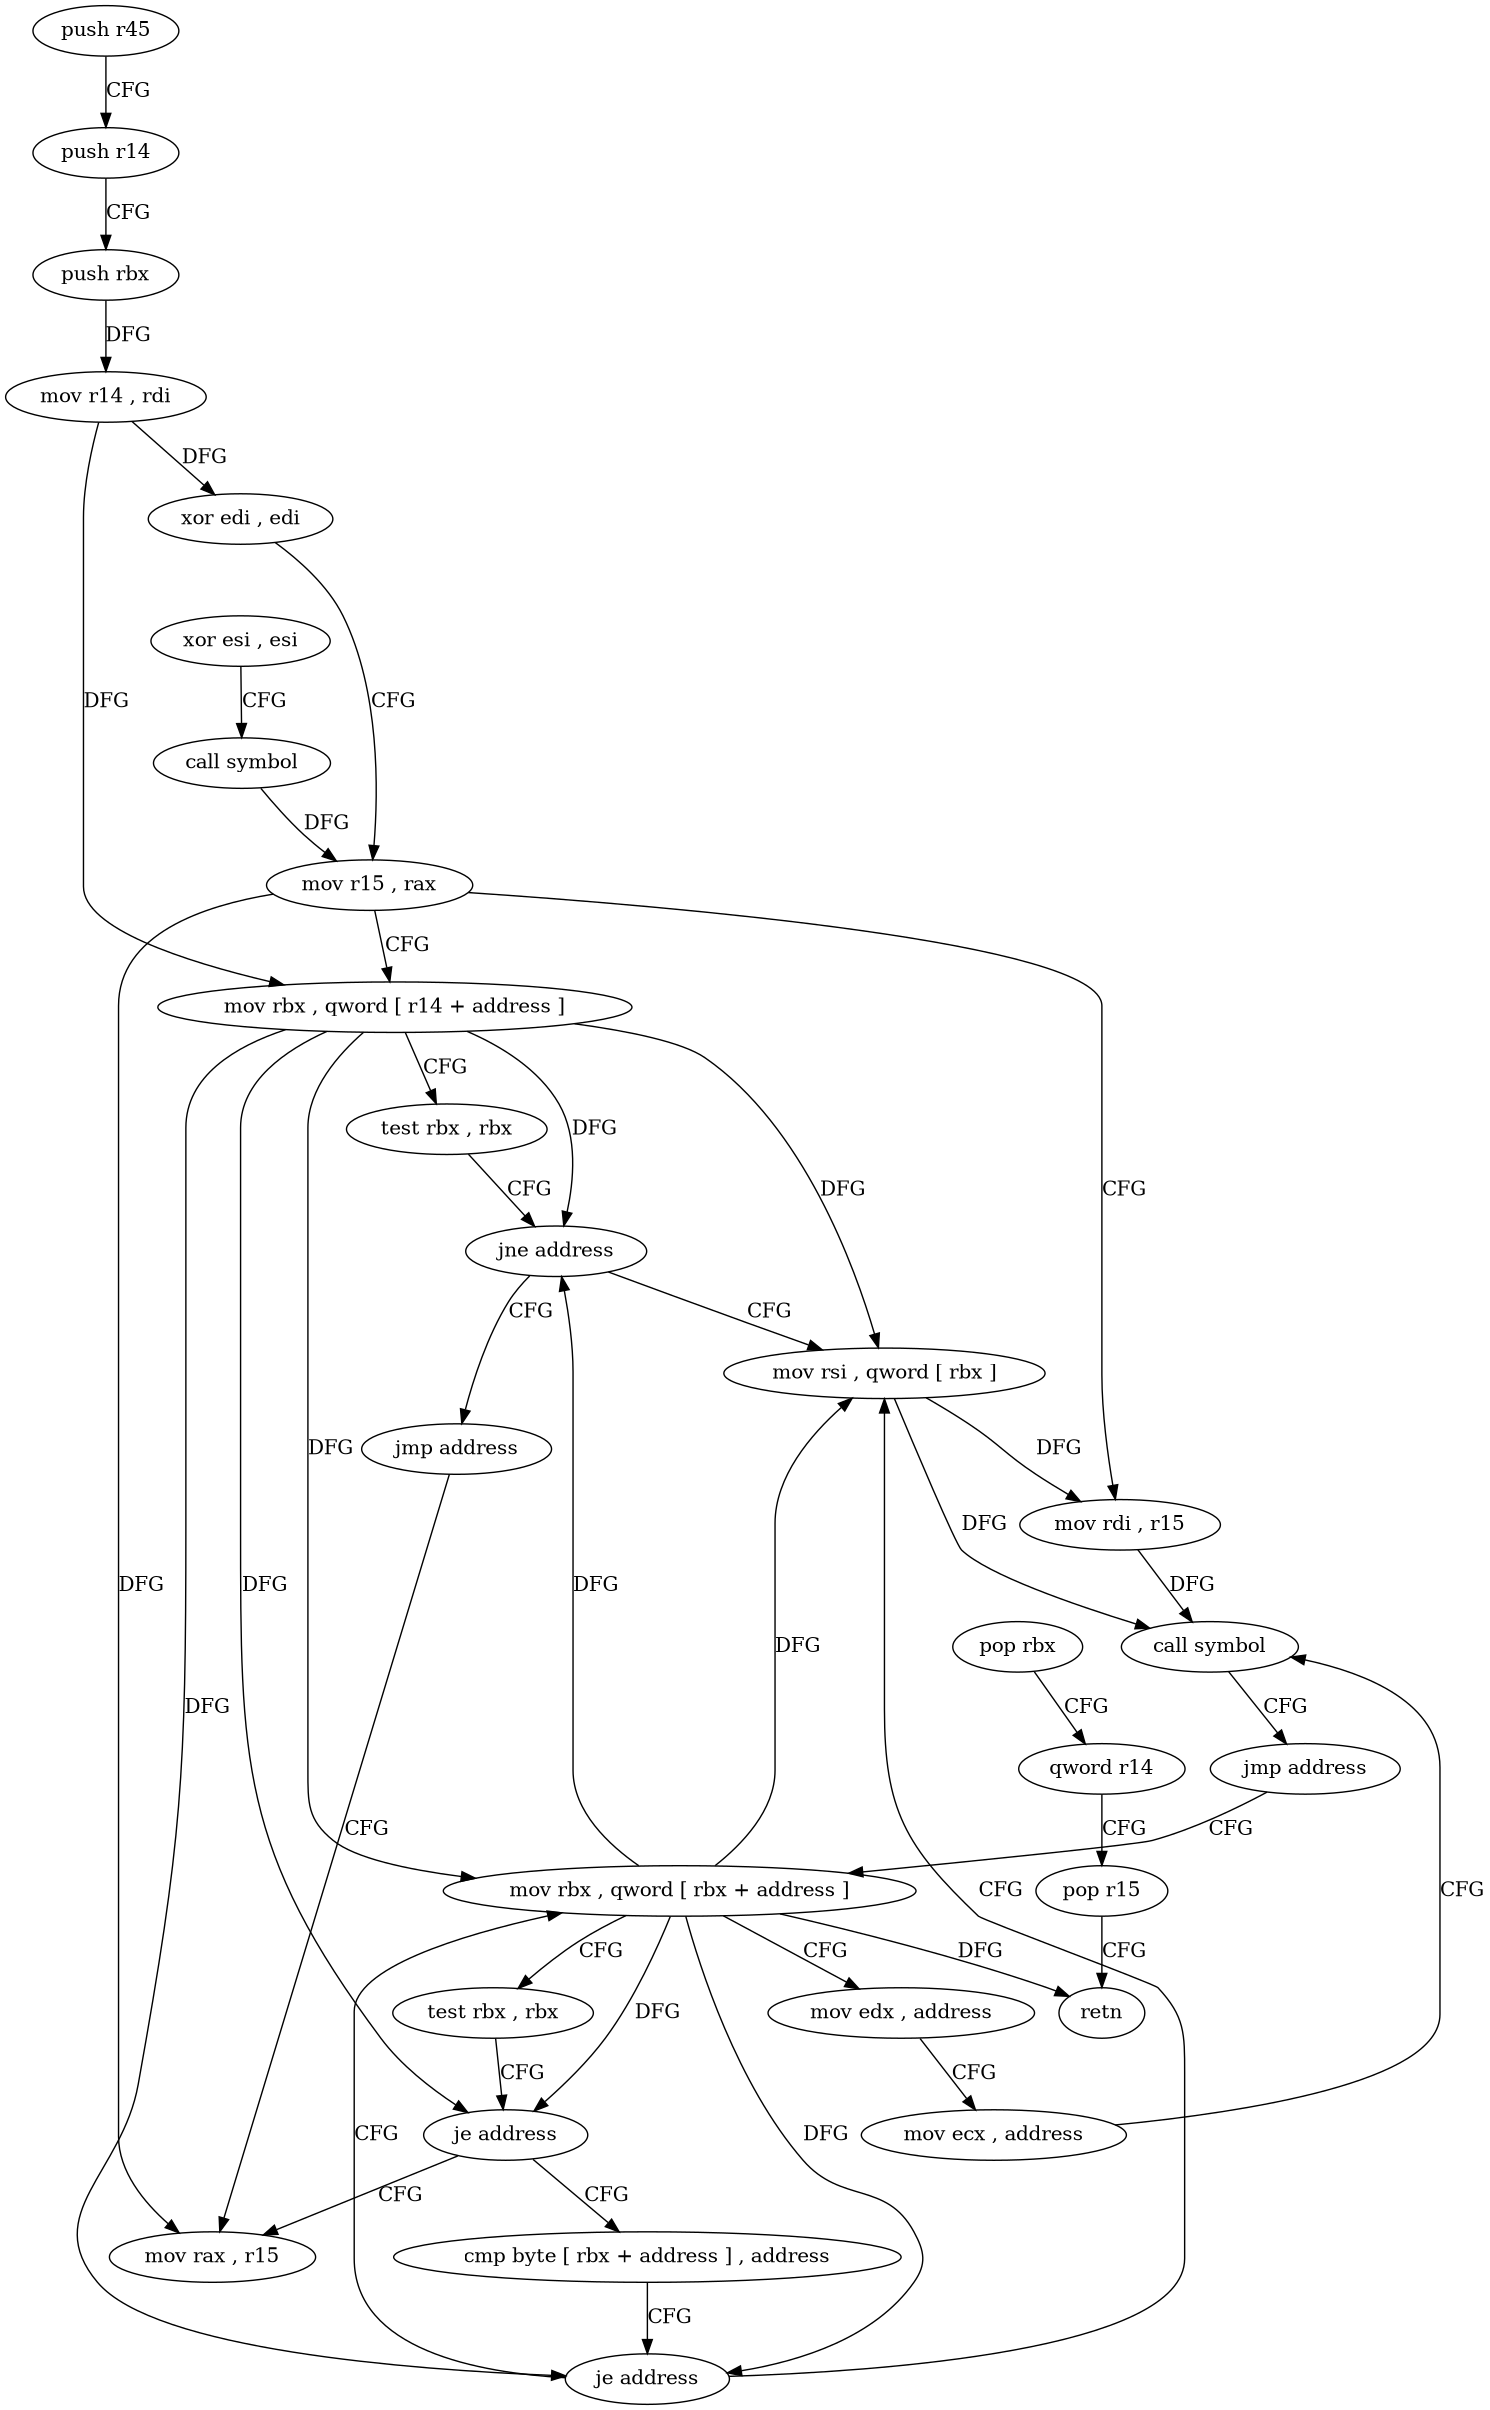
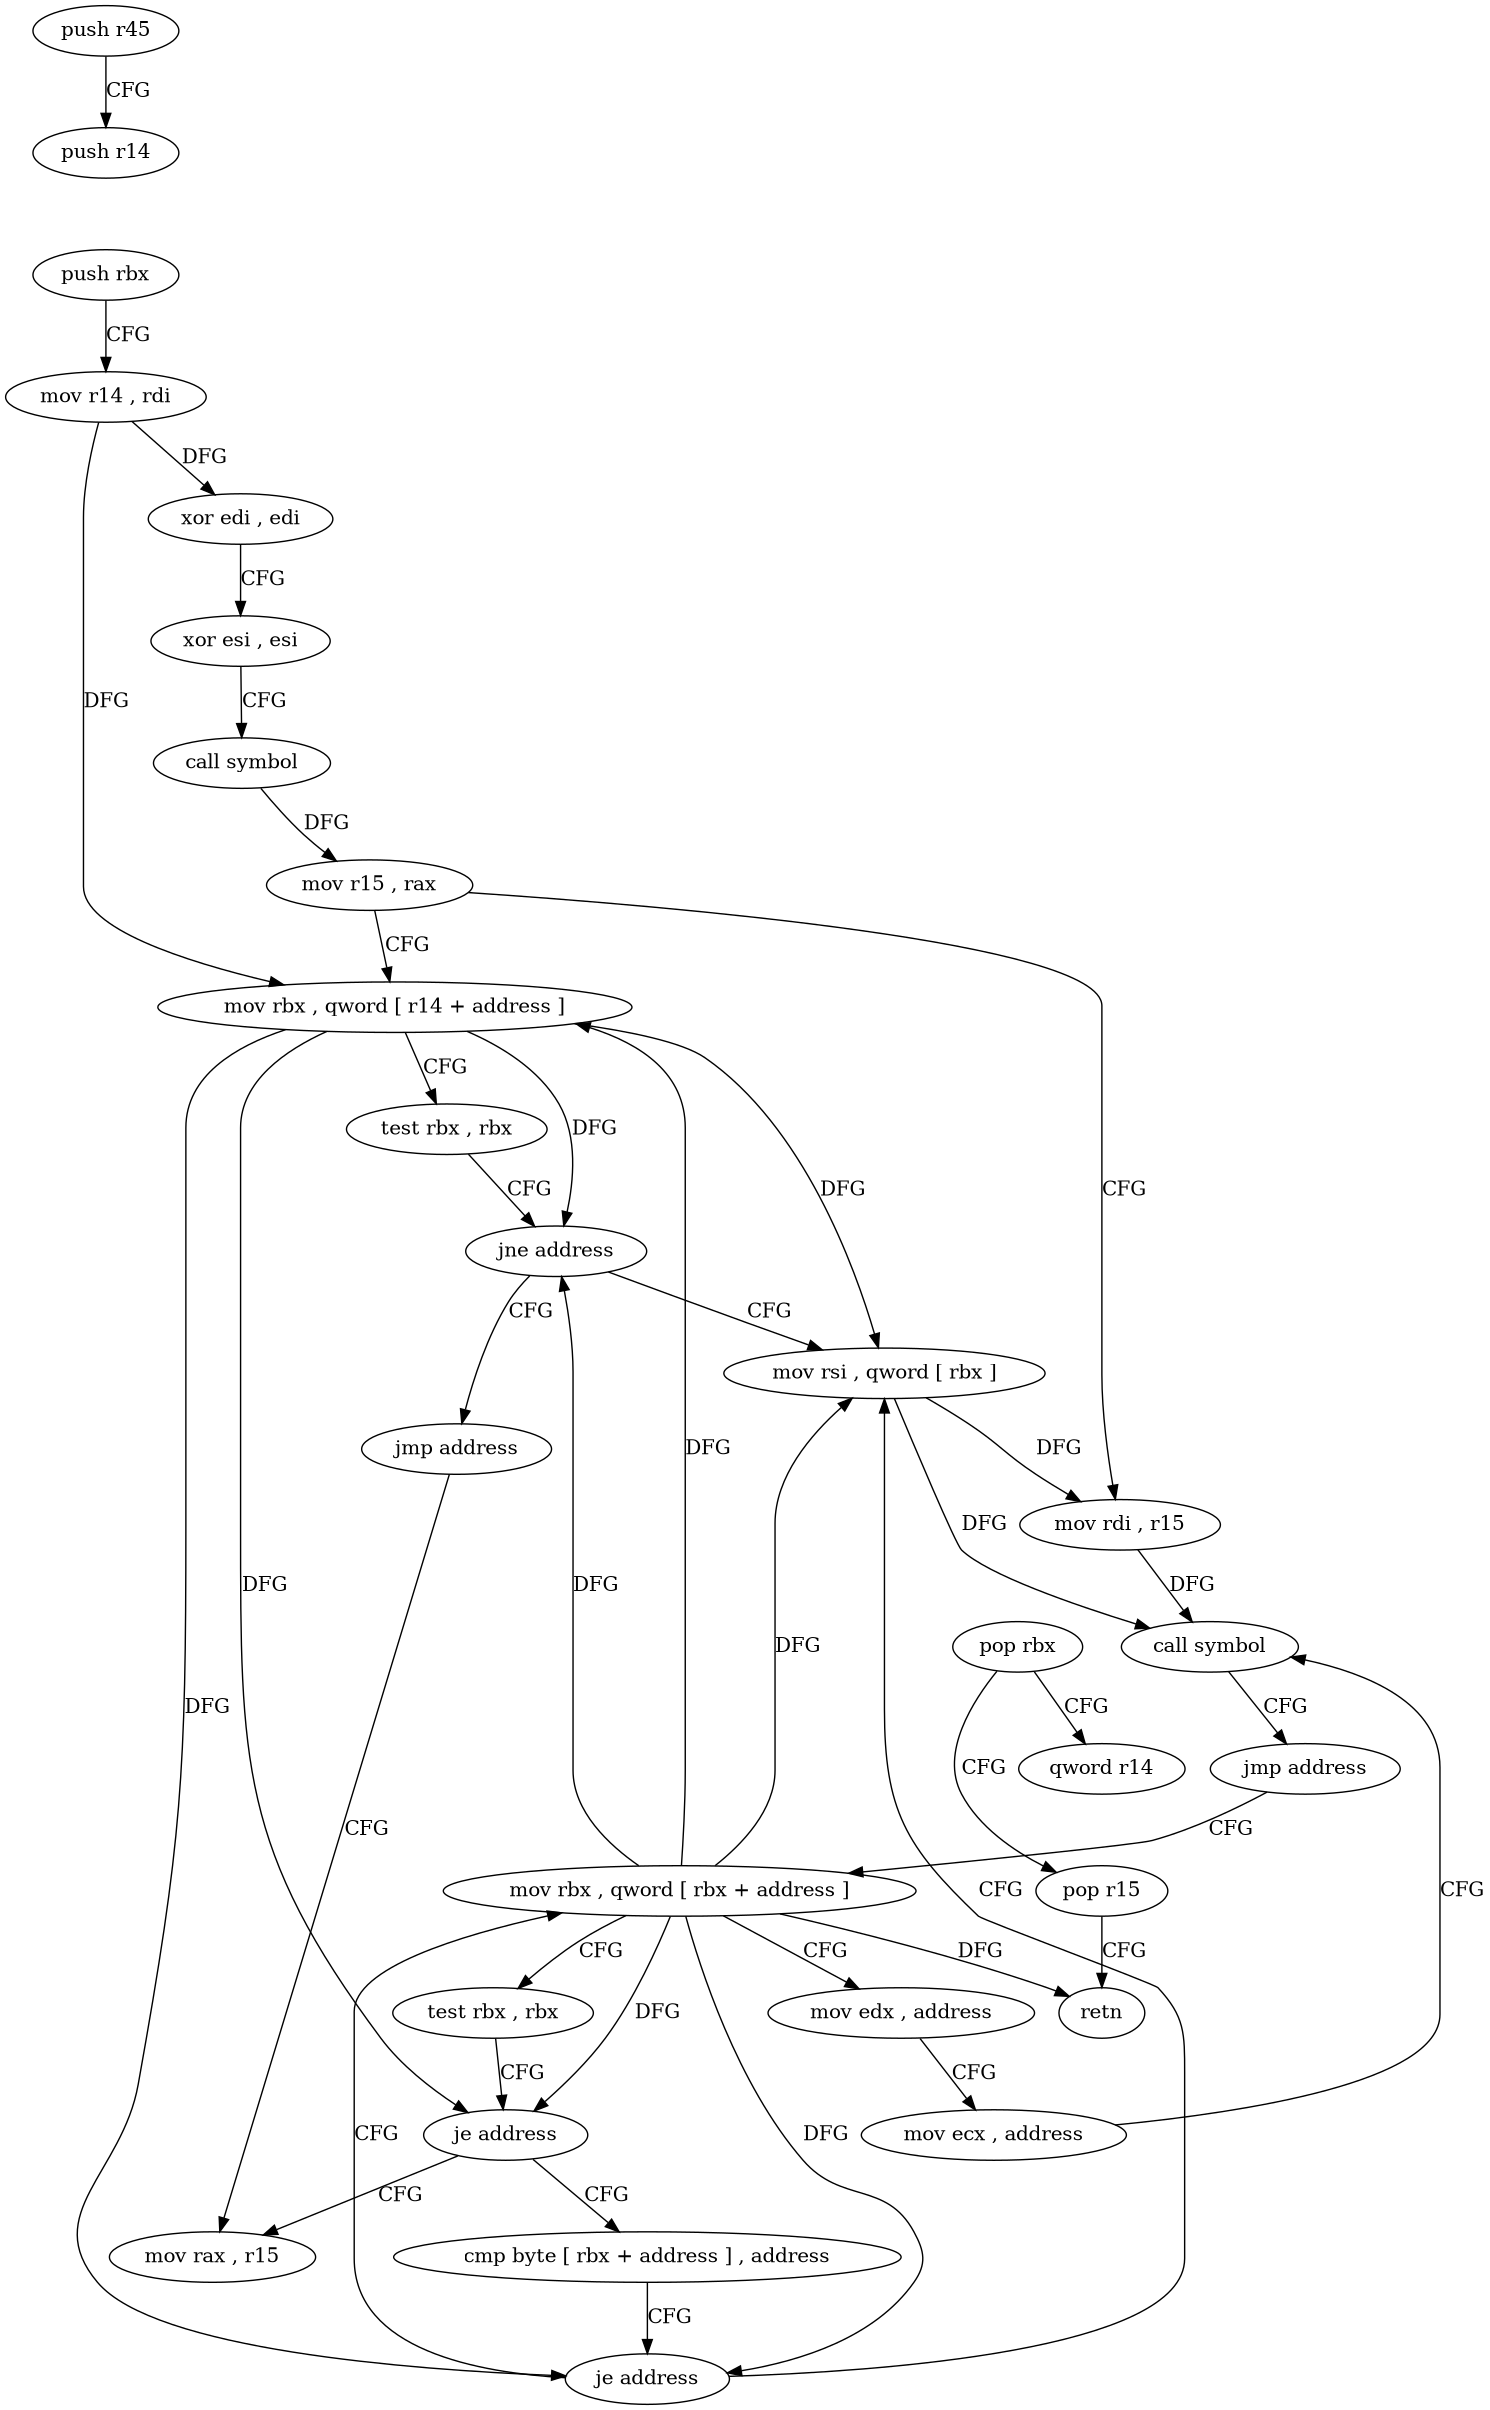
(106, 207) -> none
(128, 336) -> (128, 336)
(365, 679) -> (241, 573)
(308, 1499) -> (685, 1422)
(119, 1519) -> none
(1102, 1823) -> (957, 1783)
